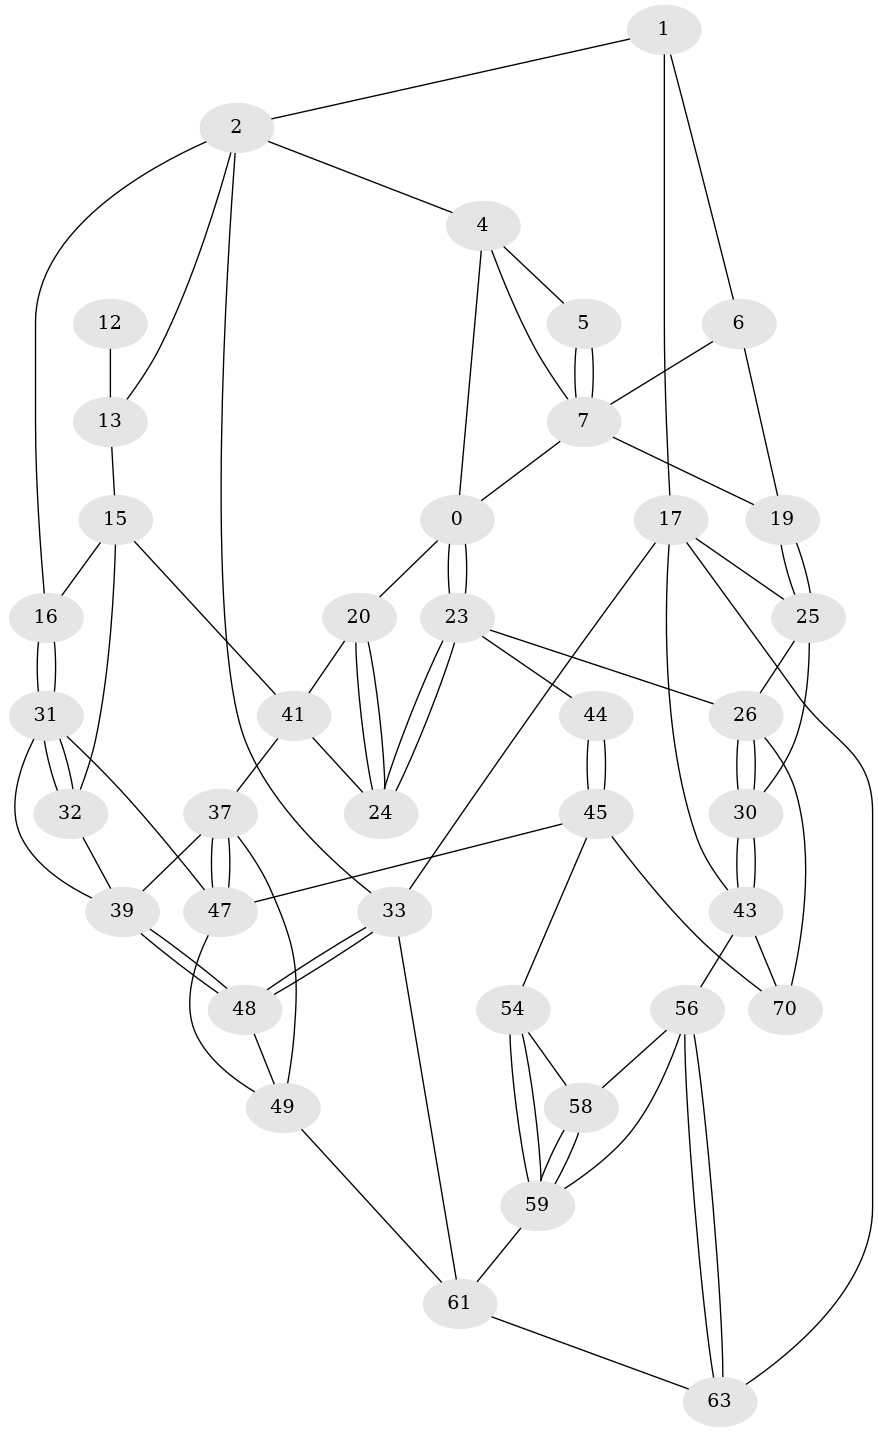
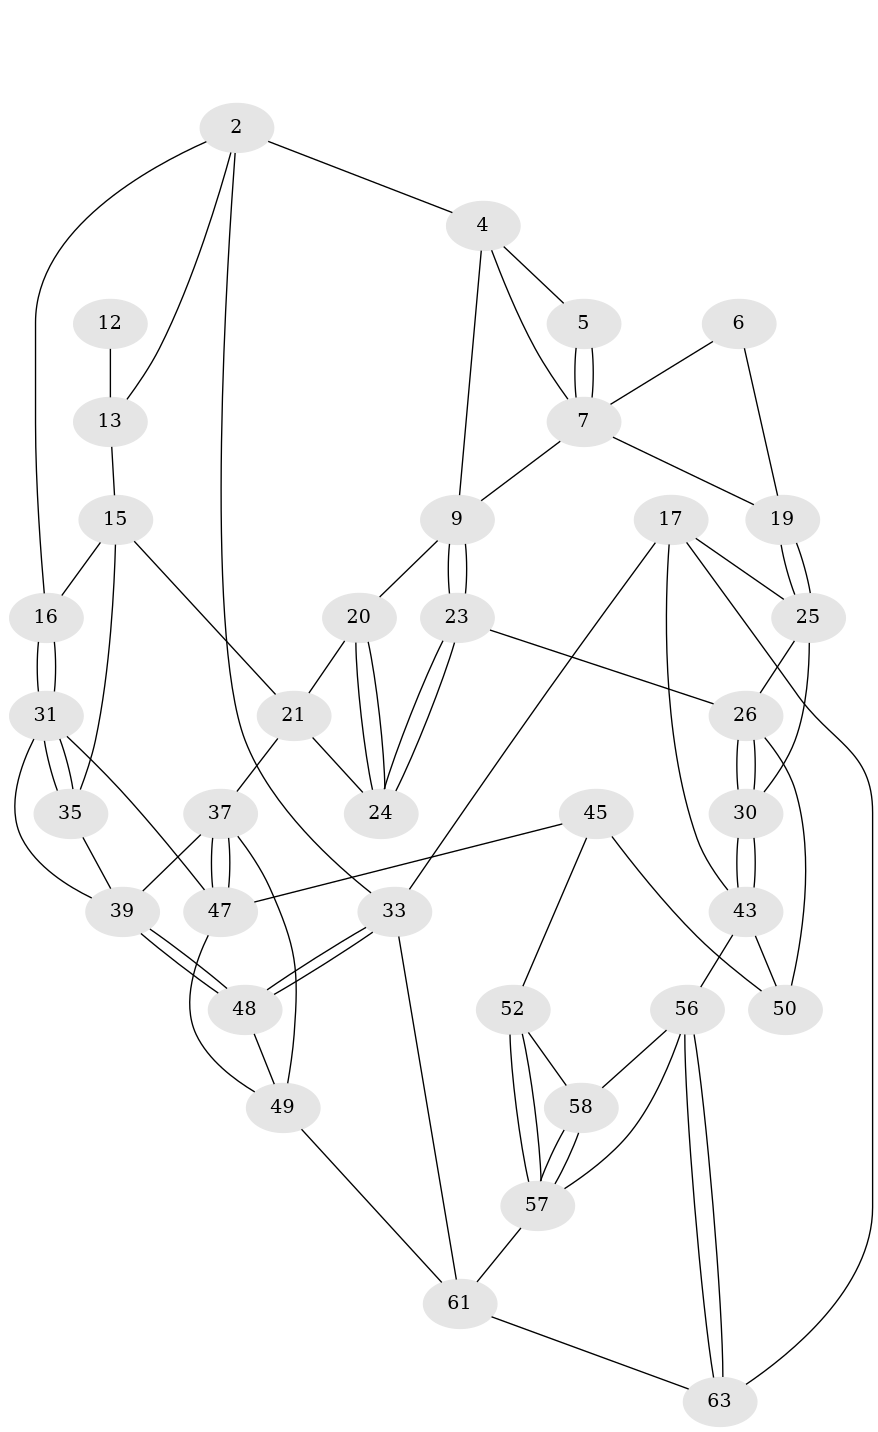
(664, 30) -> none
(457, 520) -> (457, 520)
(294, 716) -> (294, 716)
(596, 716) -> none
(71, 814) -> (71, 814)
(513, 1010) -> (513, 1010)
(785, 1010) -> (785, 1010)
(538, 1206) -> (538, 1206)
